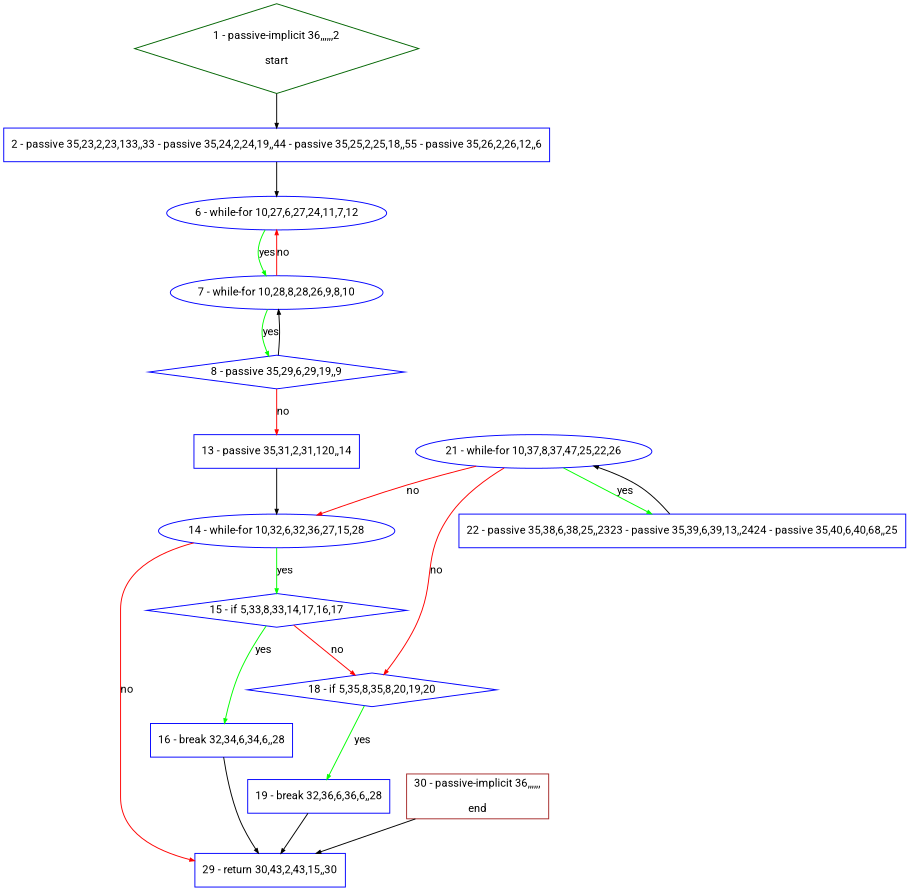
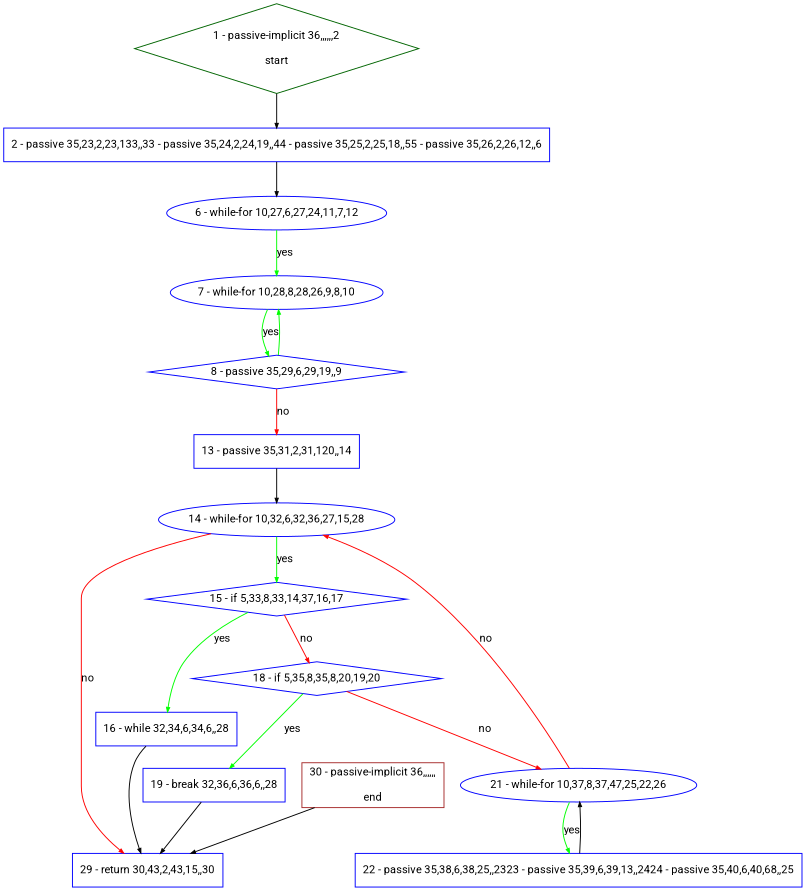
(277, 255) -> none
(280, 335) -> (280, 335)
(431, 560) -> (442, 729)
(277, 610) -> (277, 599)
(222, 740) -> (166, 729)
